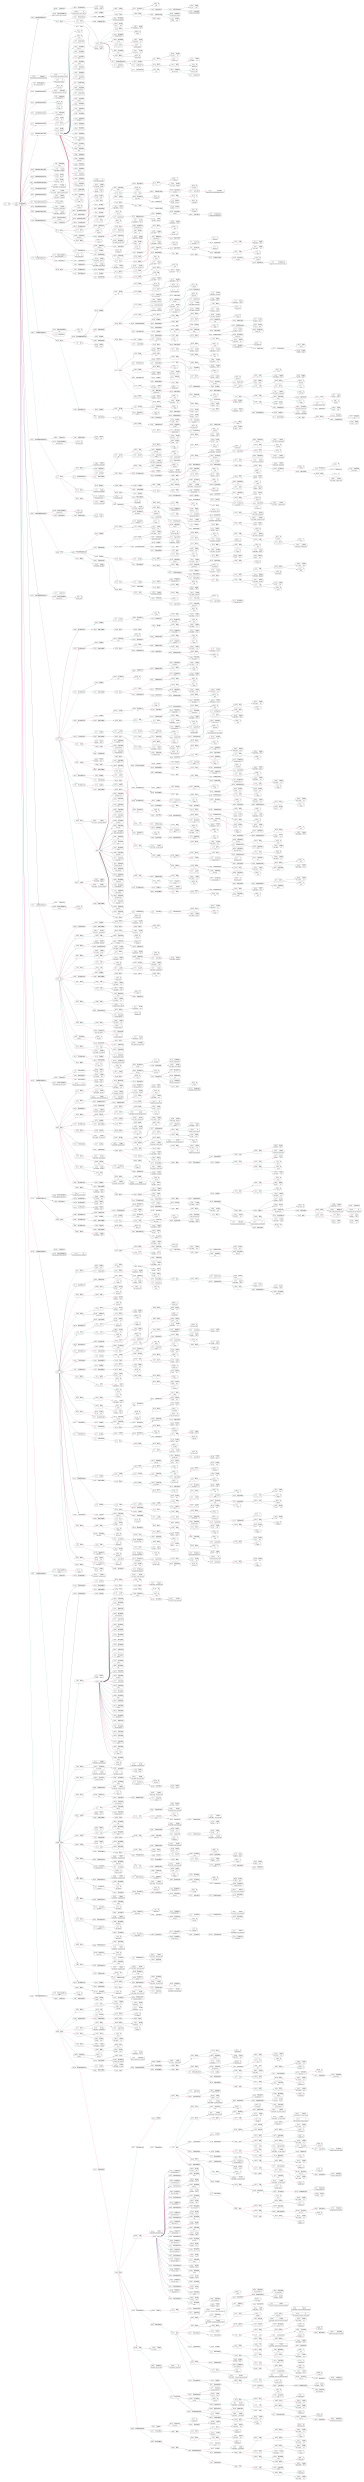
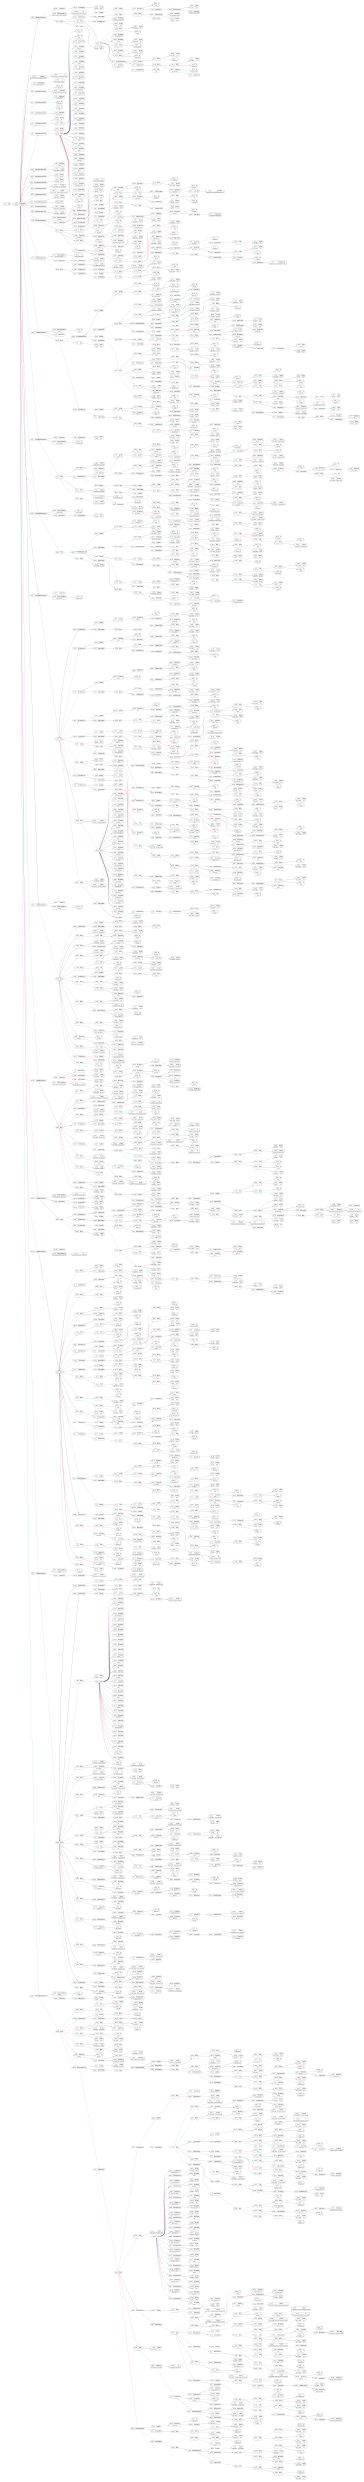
(158, 626) -> (158, 626)
